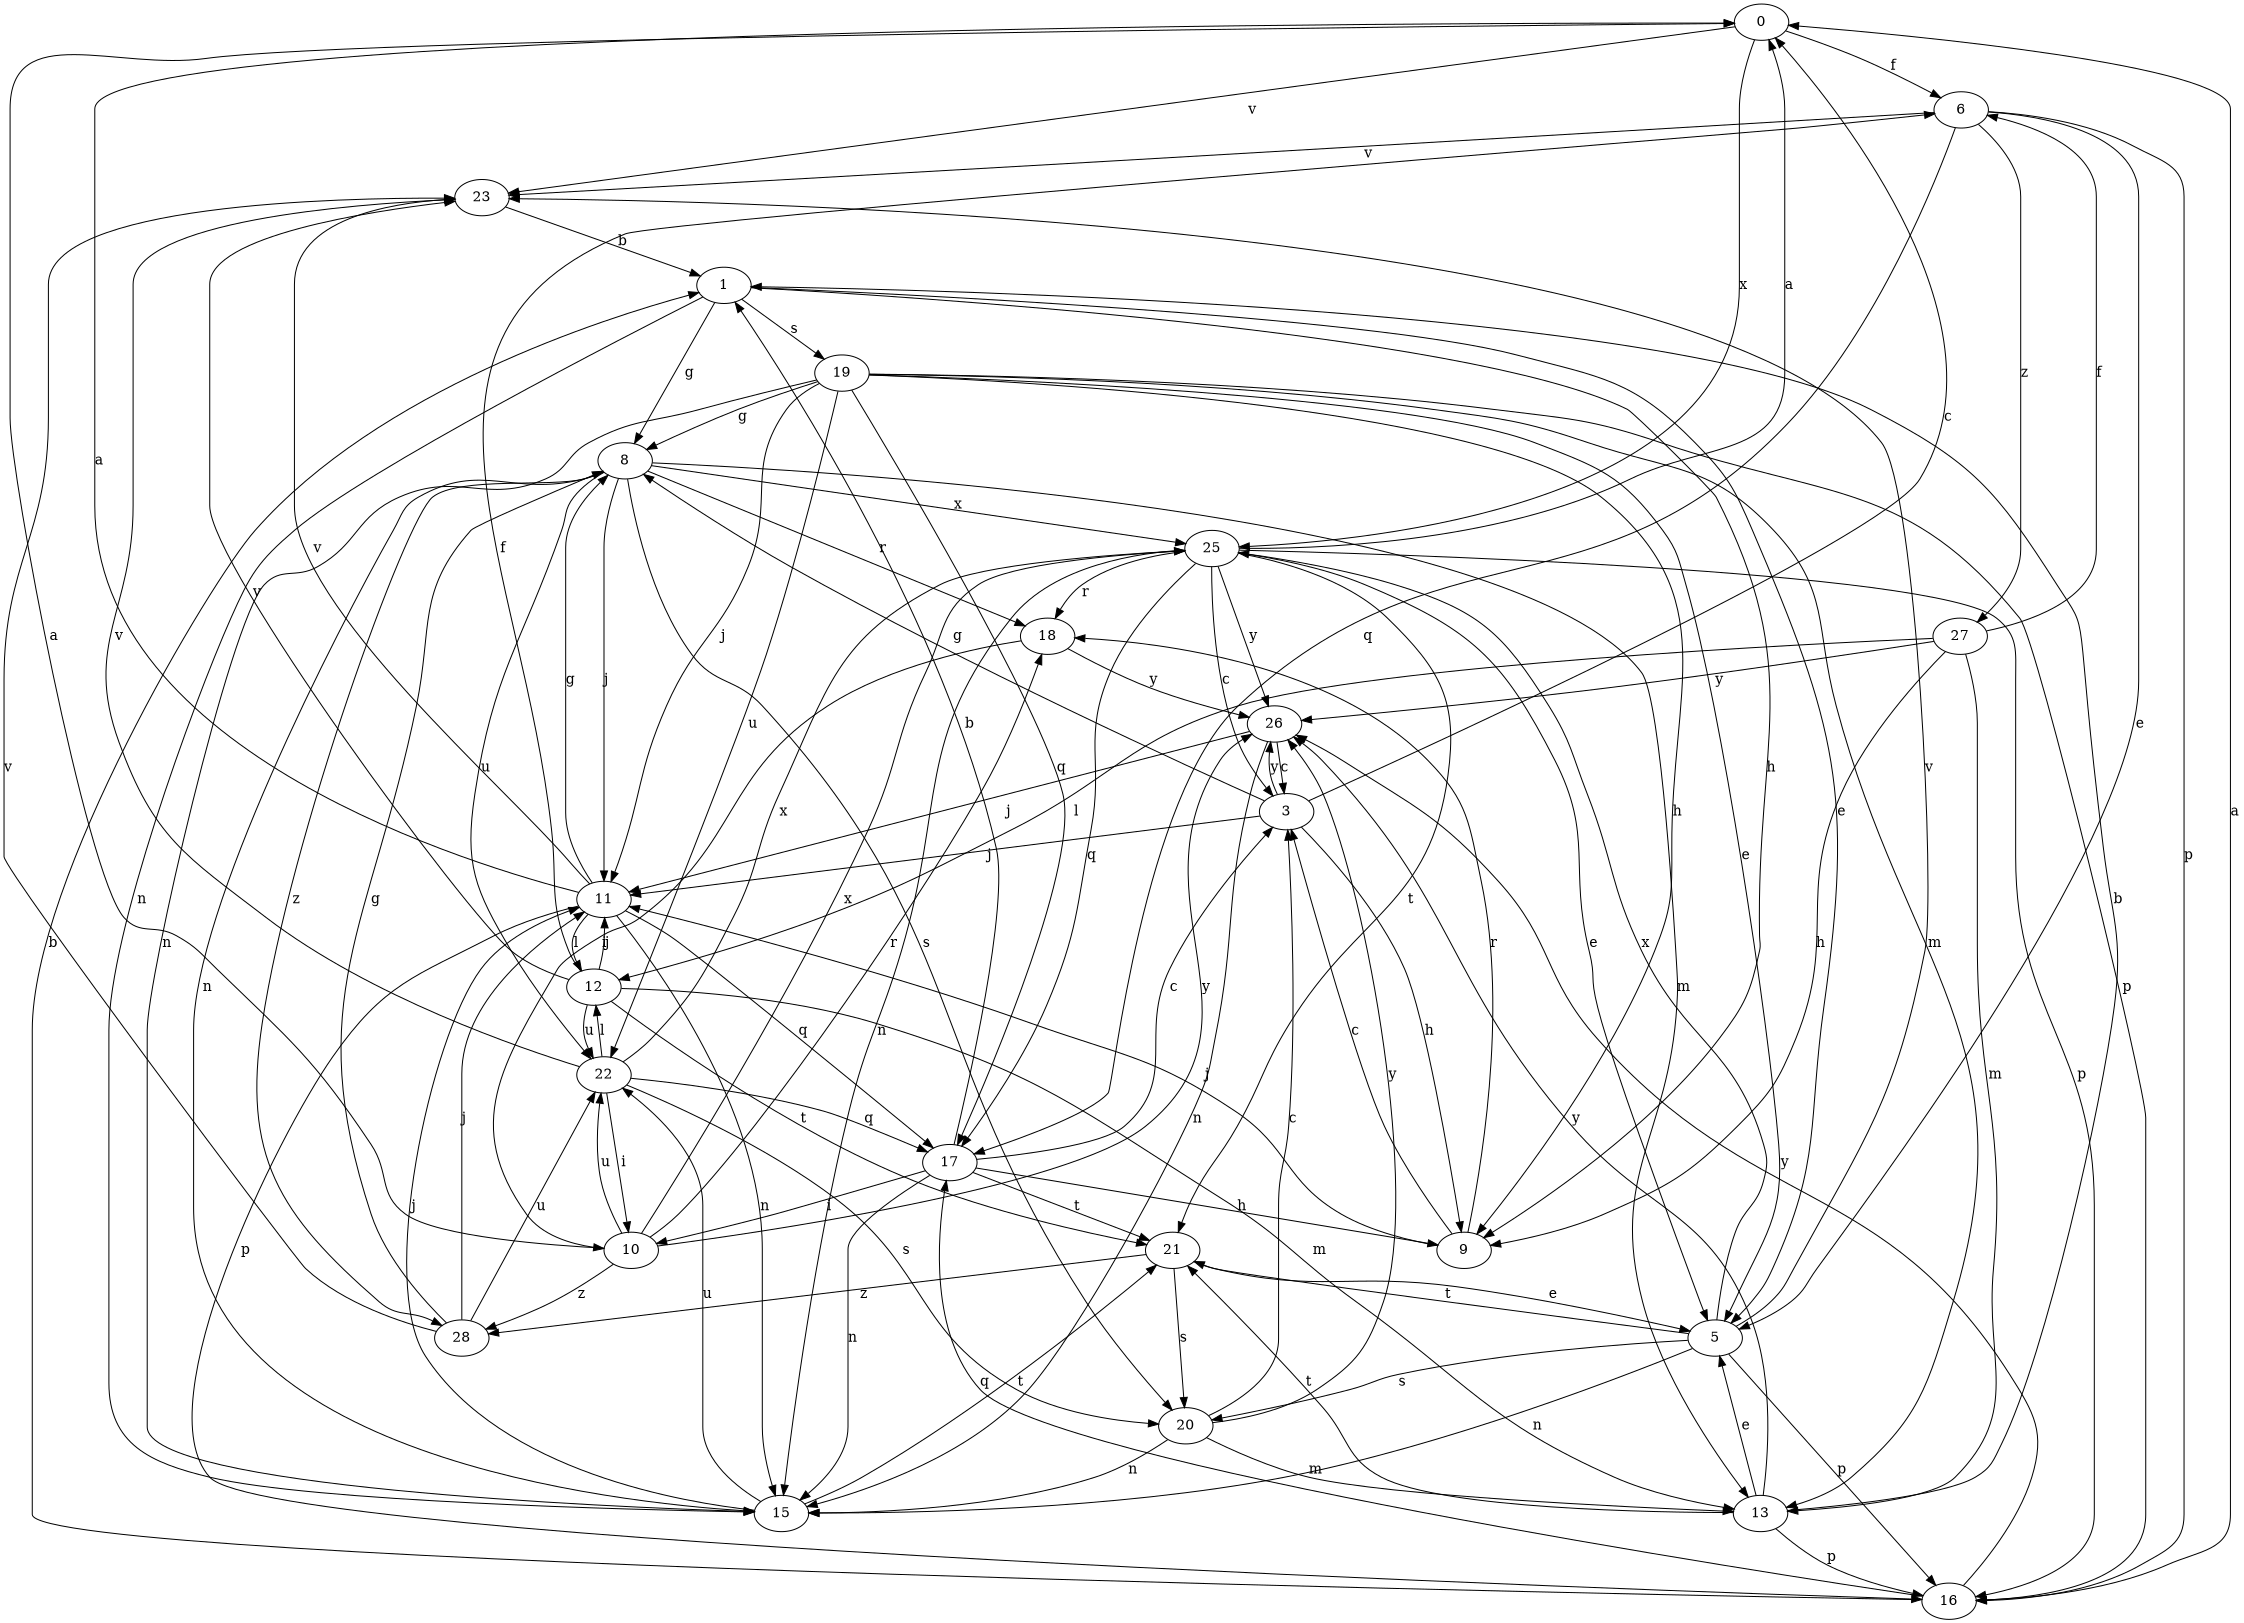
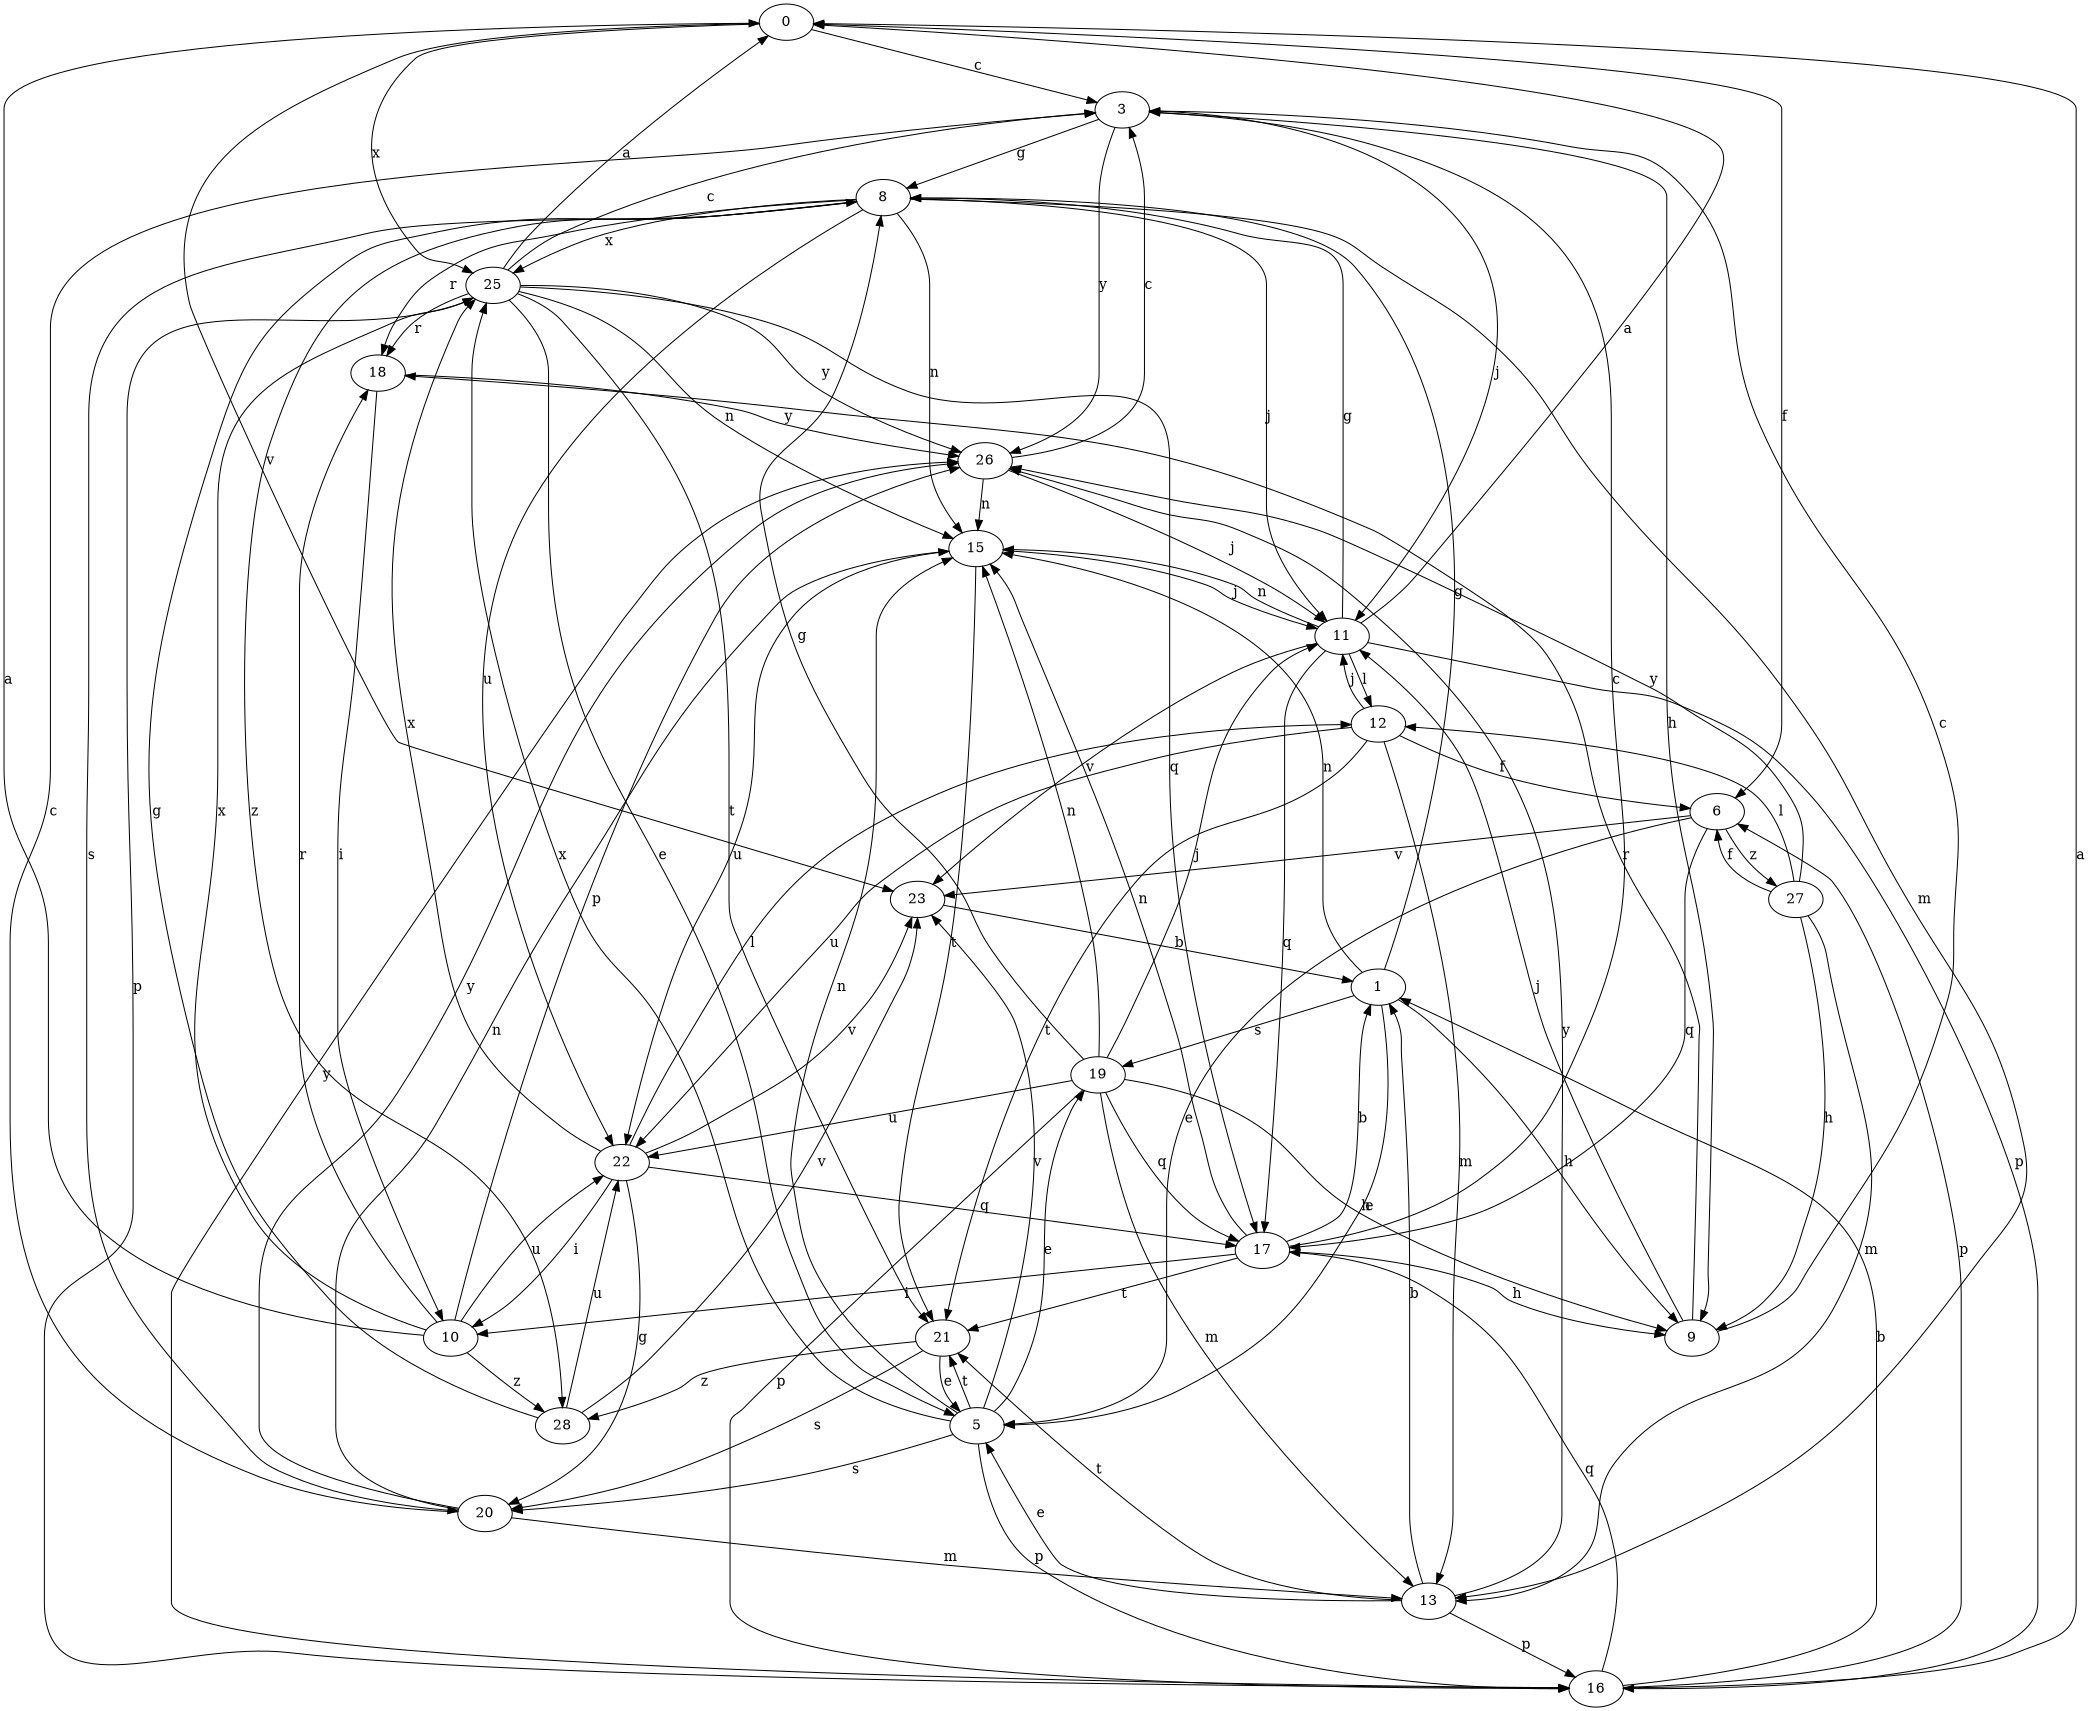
(1628, 491) -> (1044, 1258)
(221, 540) -> none
(1836, 541) -> (949, 65)
(2184, 857) -> (1961, 1361)
(1206, 987) -> (597, 899)
(462, 1096) -> none
(906, 1250) -> (643, 1338)
